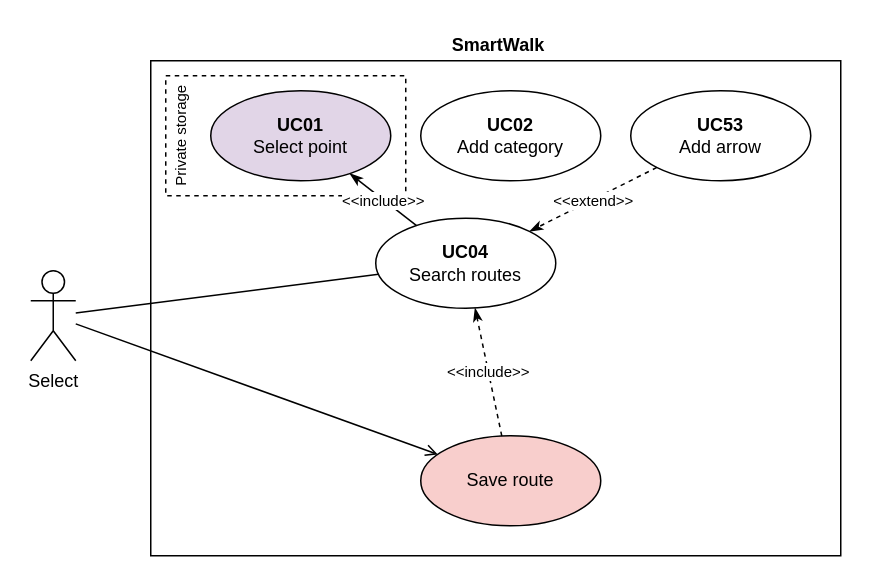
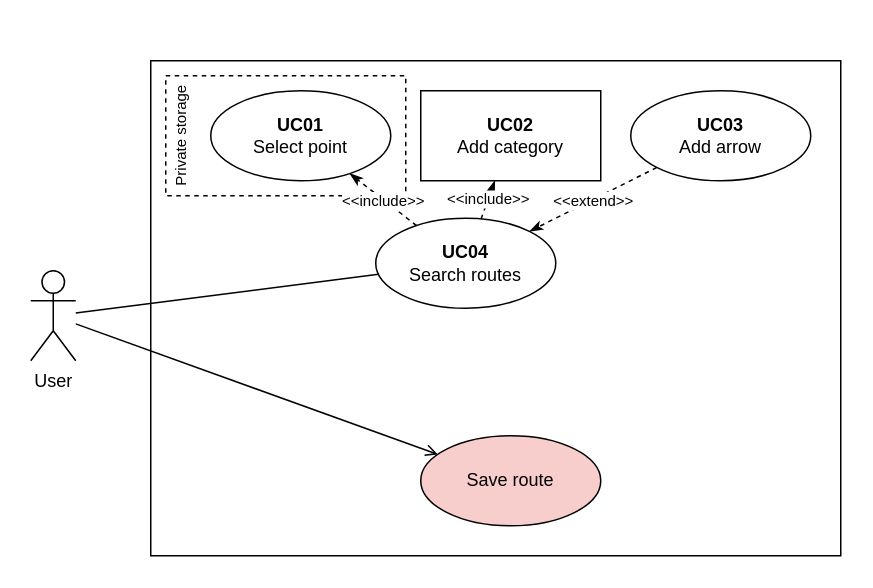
(496, 46) -> none
(301, 136) -> (301, 136)
(511, 136) -> (511, 136)
(721, 136) -> (721, 136)
none -> (486, 205)
(404, 216) -> (404, 216)
(489, 377) -> none
(54, 382) -> (54, 382)
